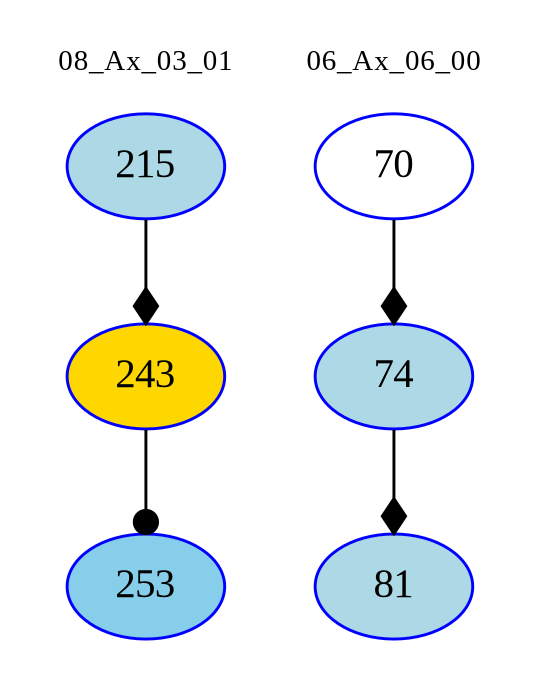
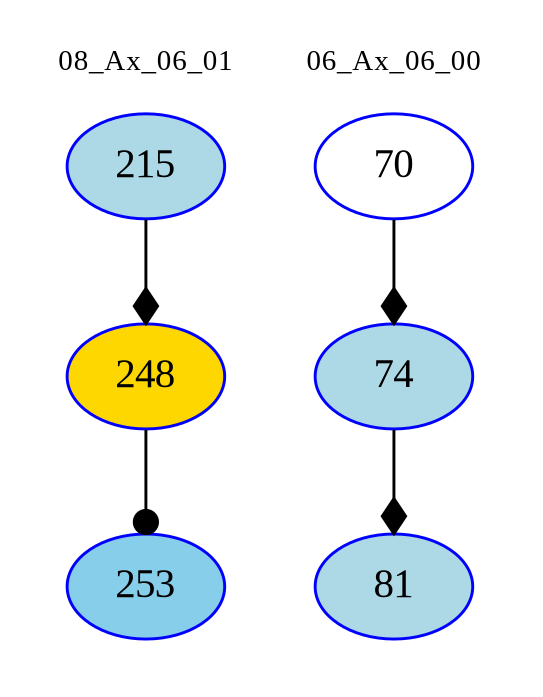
(147, 63) -> (147, 63)
(146, 376) -> (146, 376)
